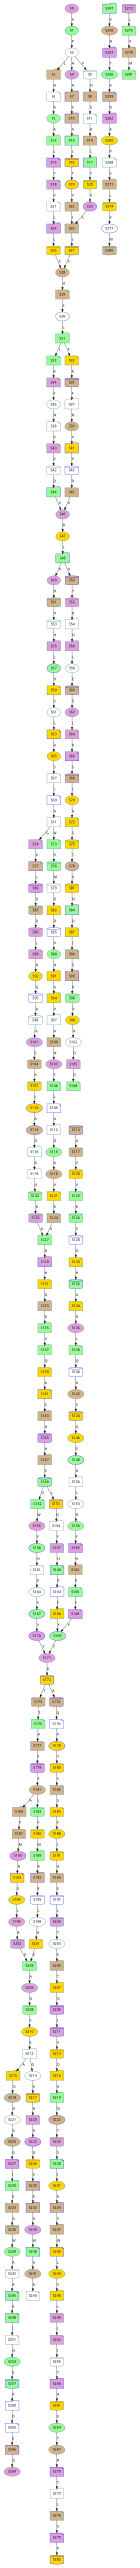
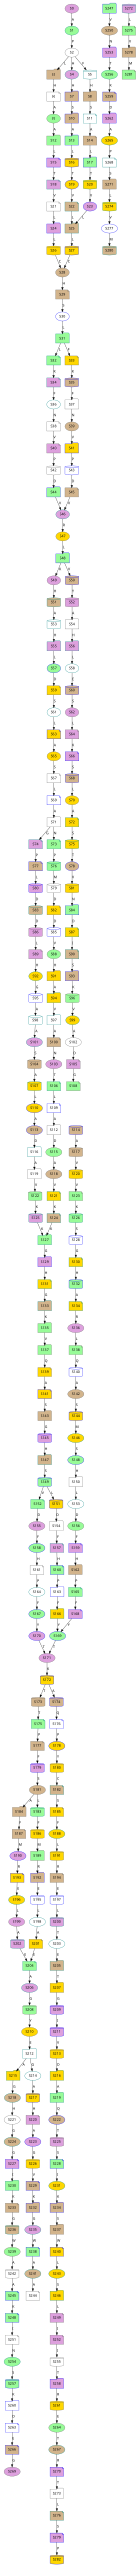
(77, 1427) -> (77, 1427)
(39, 1515) -> (39, 1515)
